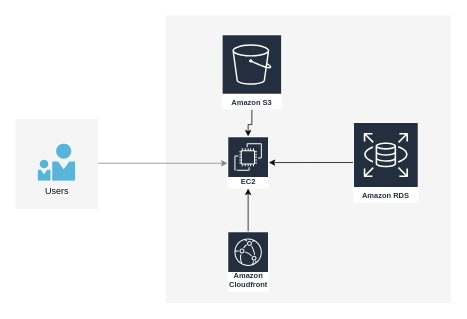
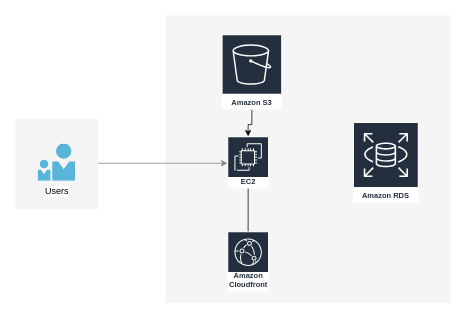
(314, 162) -> none
(248, 195) -> (248, 193)
